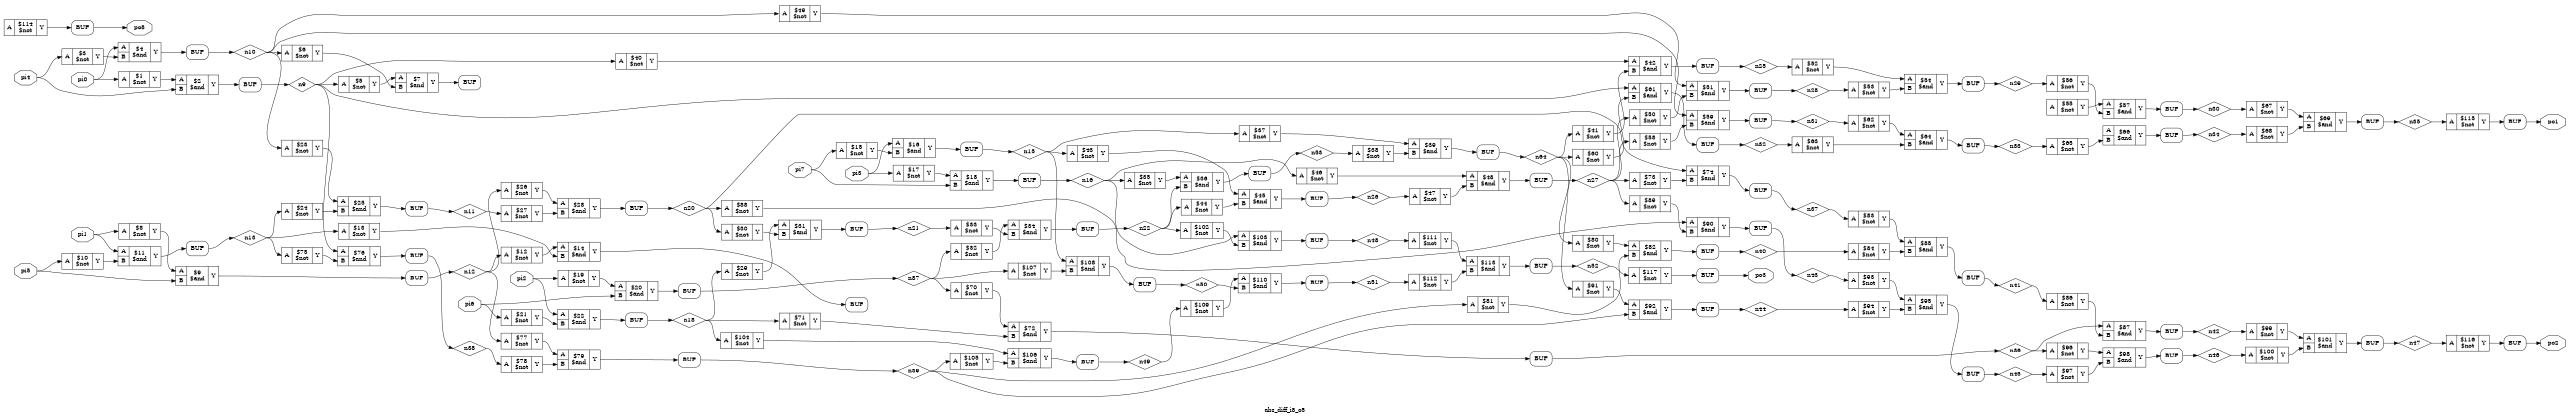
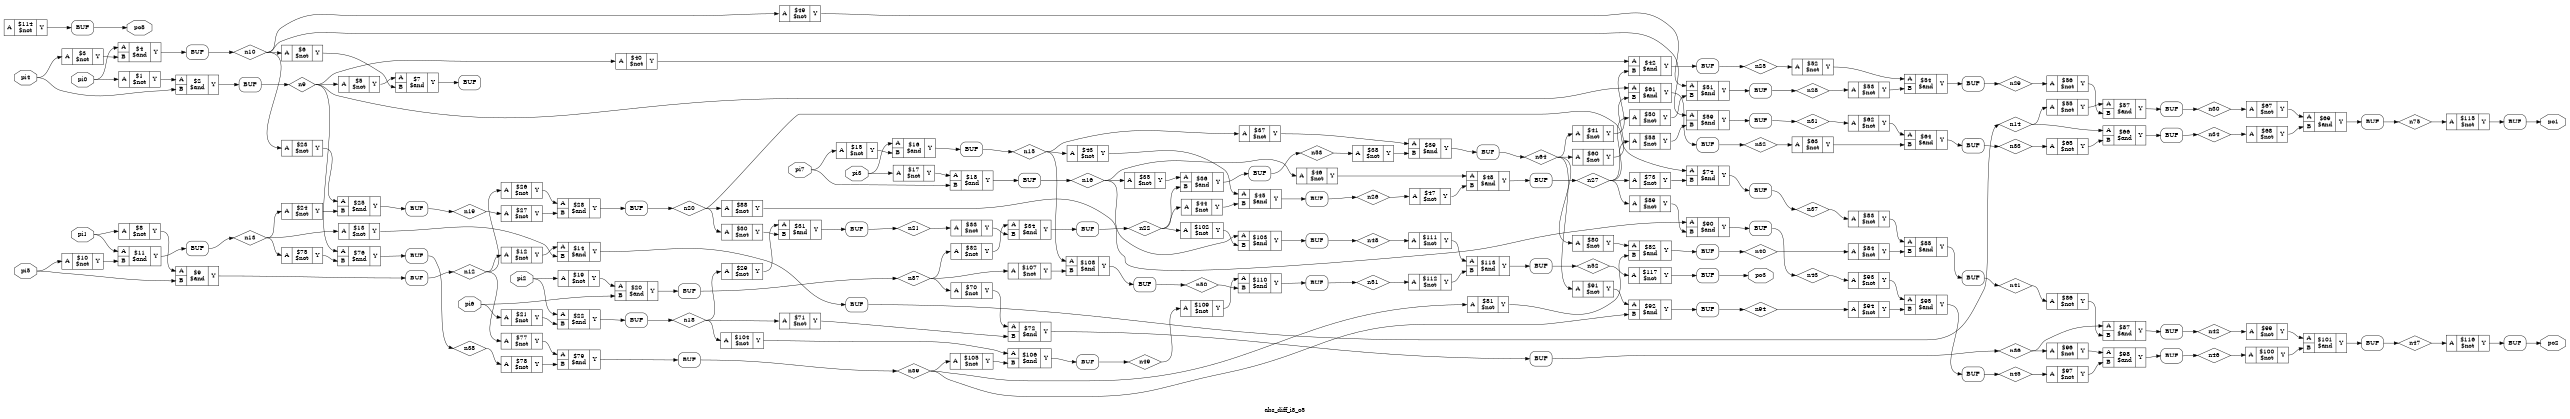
(2415, 122) -> (2415, 122)
none -> (2015, 124)
(470, 212) -> (470, 212)
(1761, 310) -> (1761, 310)
